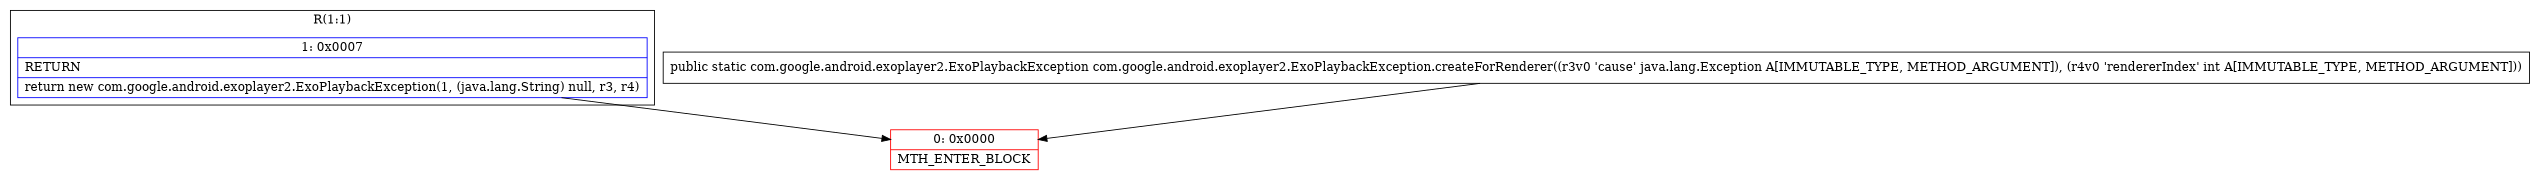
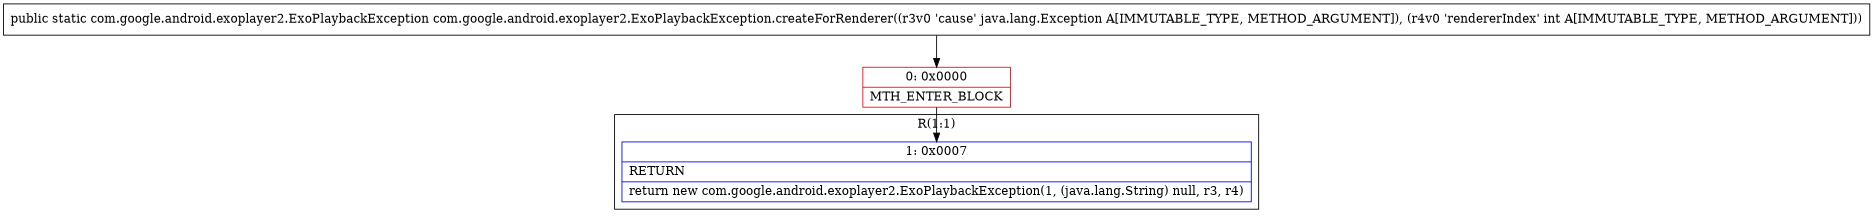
(722, 118) -> (937, 120)
